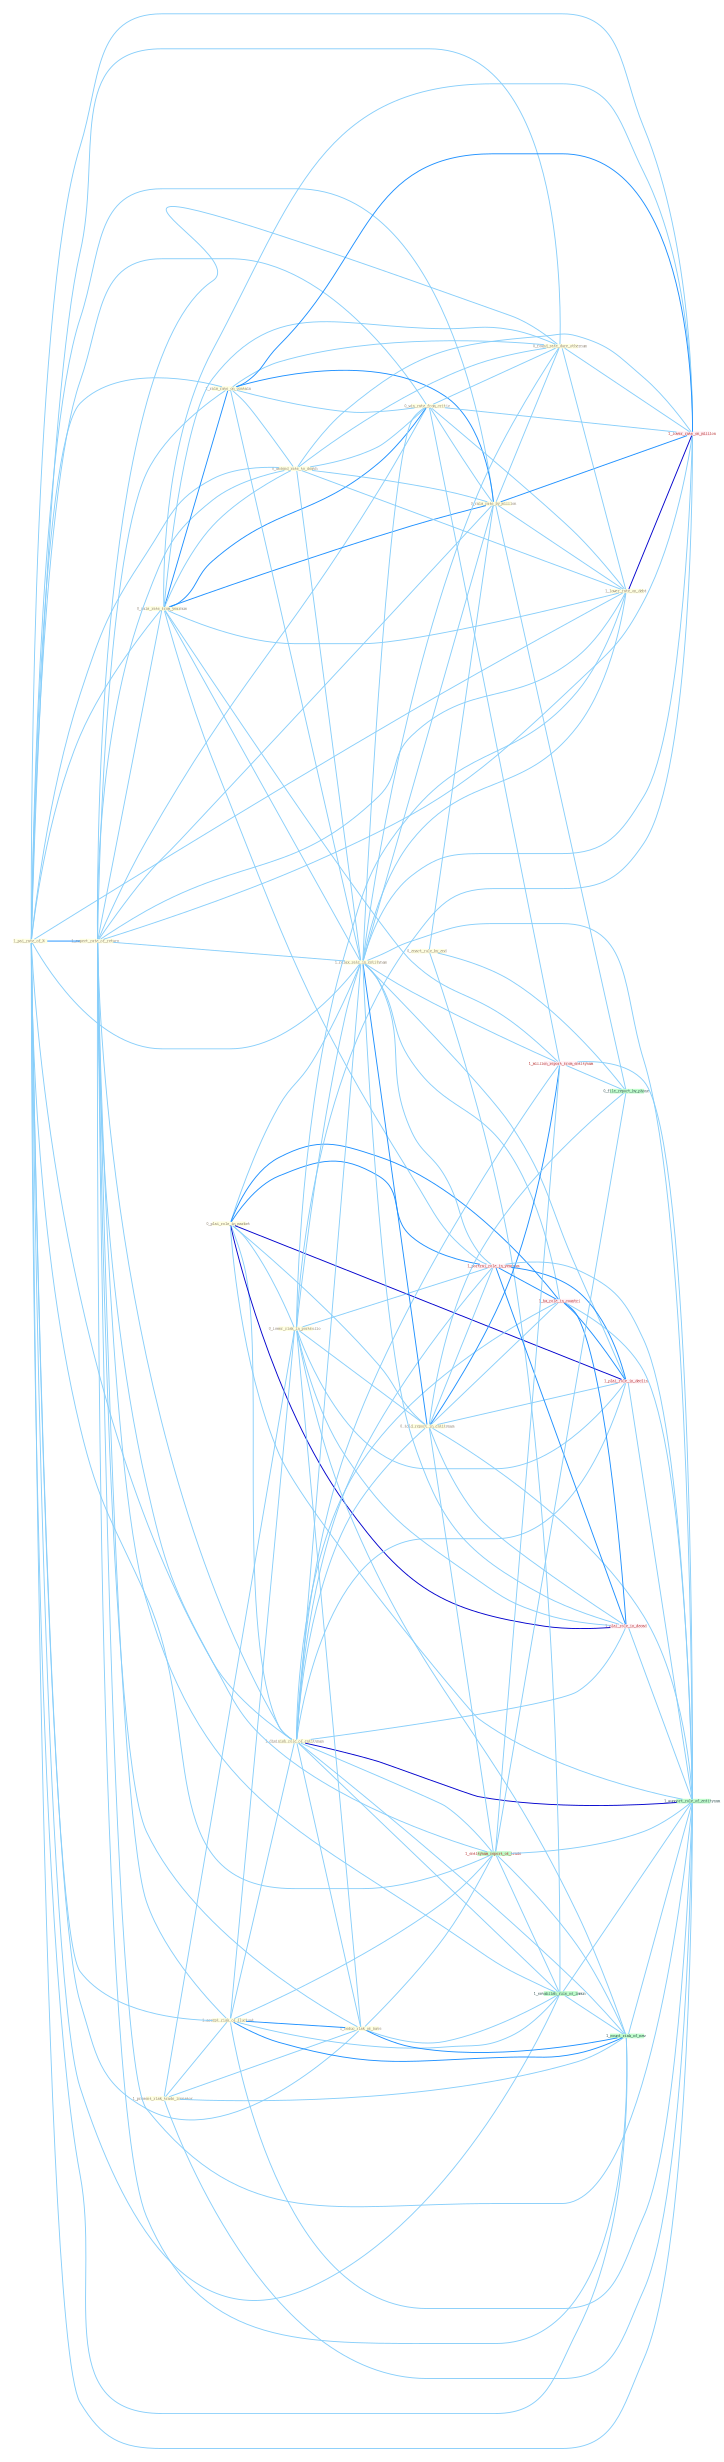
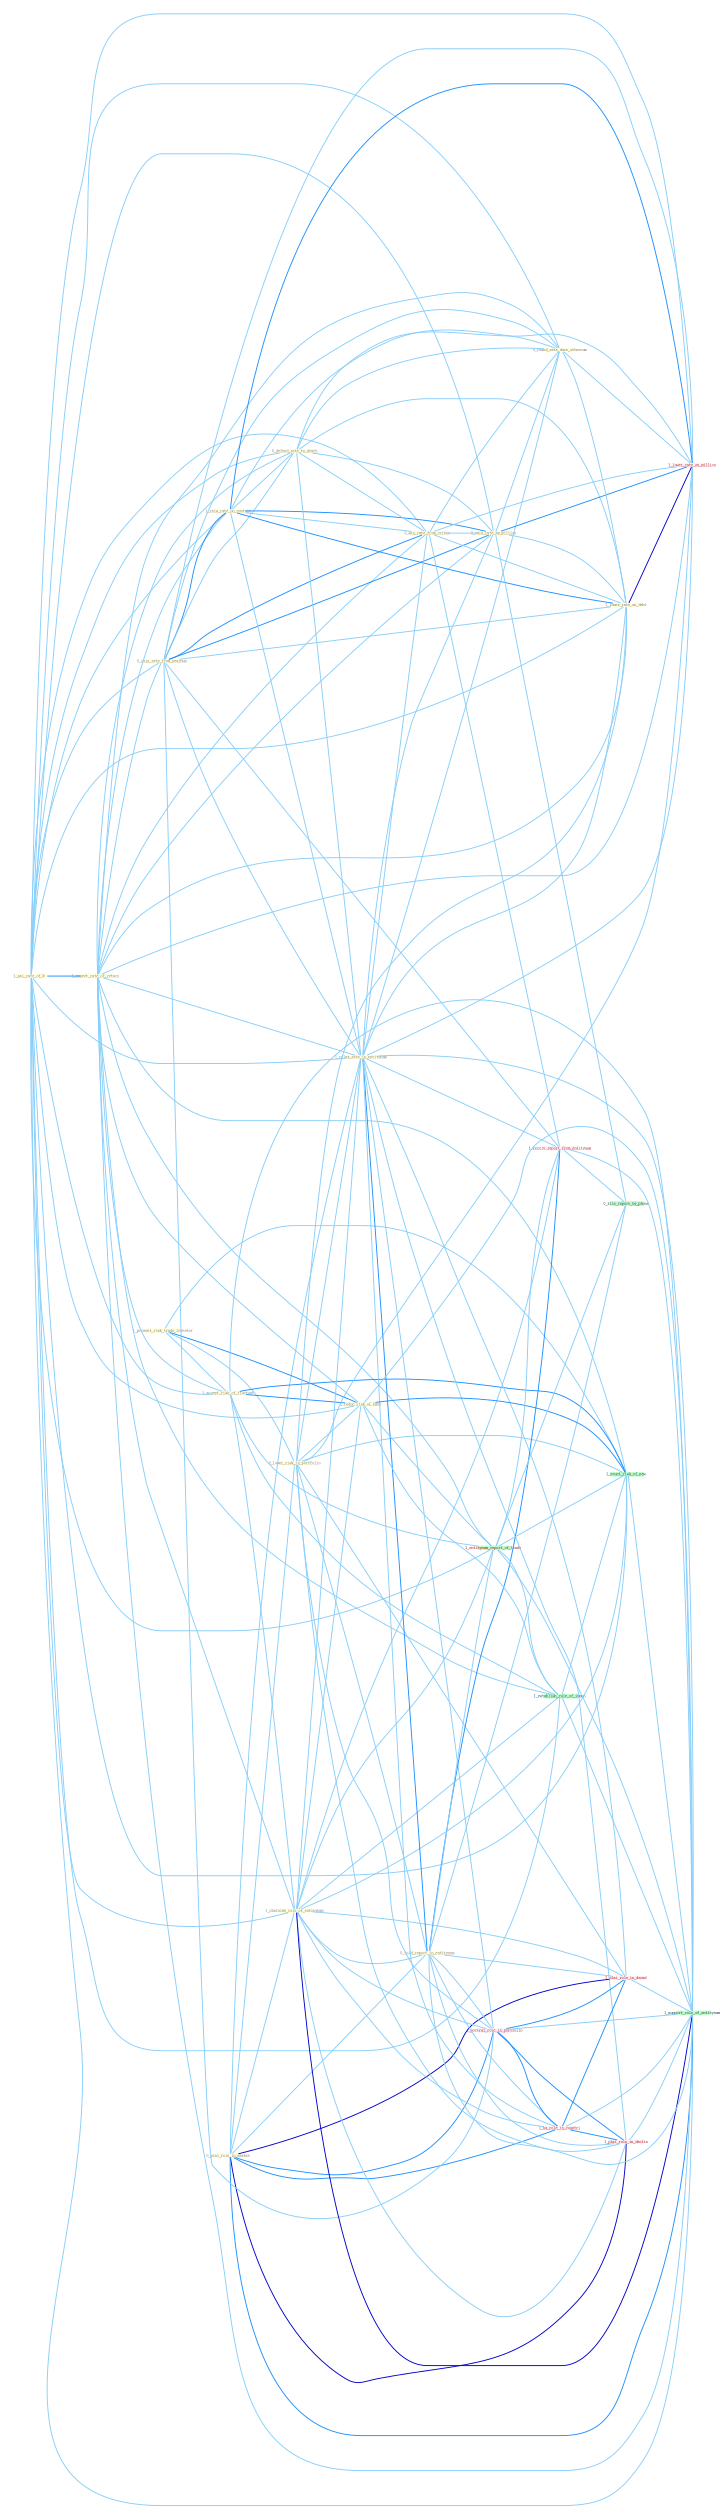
none -> (461, 572)
(428, 951) -> none
(561, 1064) -> (561, 1148)
(494, 1266) -> (494, 2030)
(369, 1585) -> (526, 2436)
(266, 1640) -> none
(262, 2064) -> (264, 1365)
(601, 2367) -> (656, 1208)
